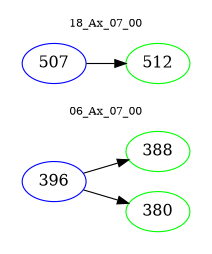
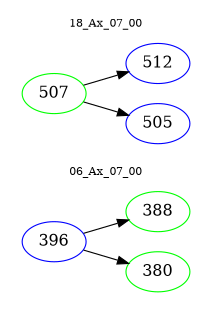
(54, 63) -> (54, 94)
(158, 63) -> (158, 63)
none -> (158, 124)
